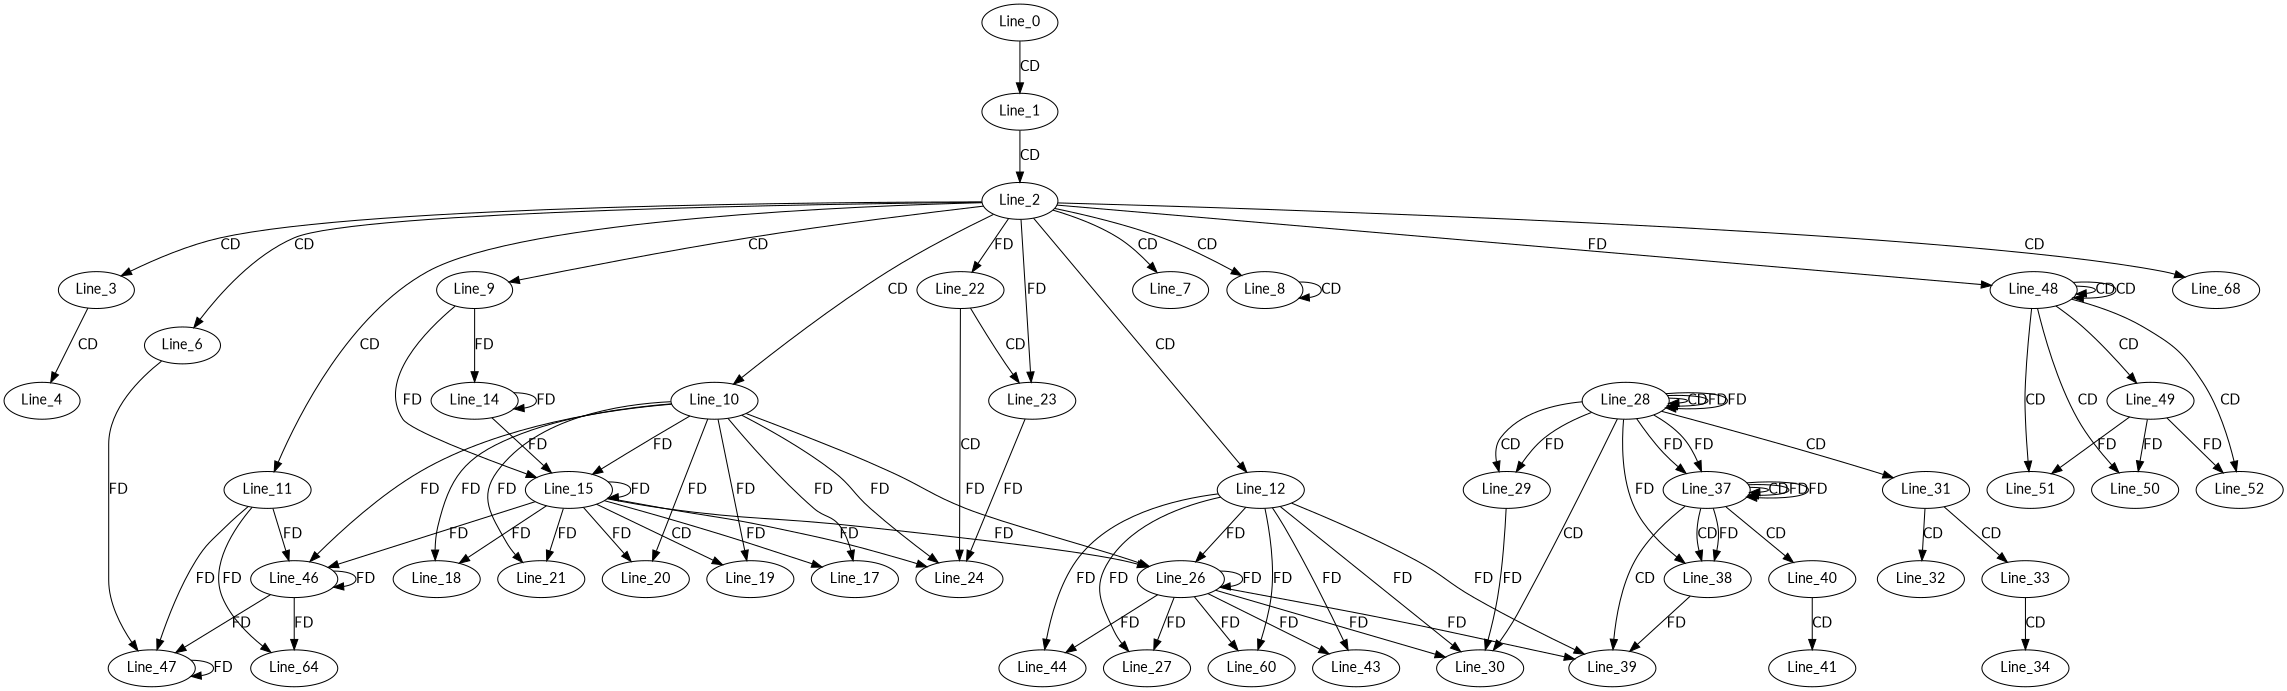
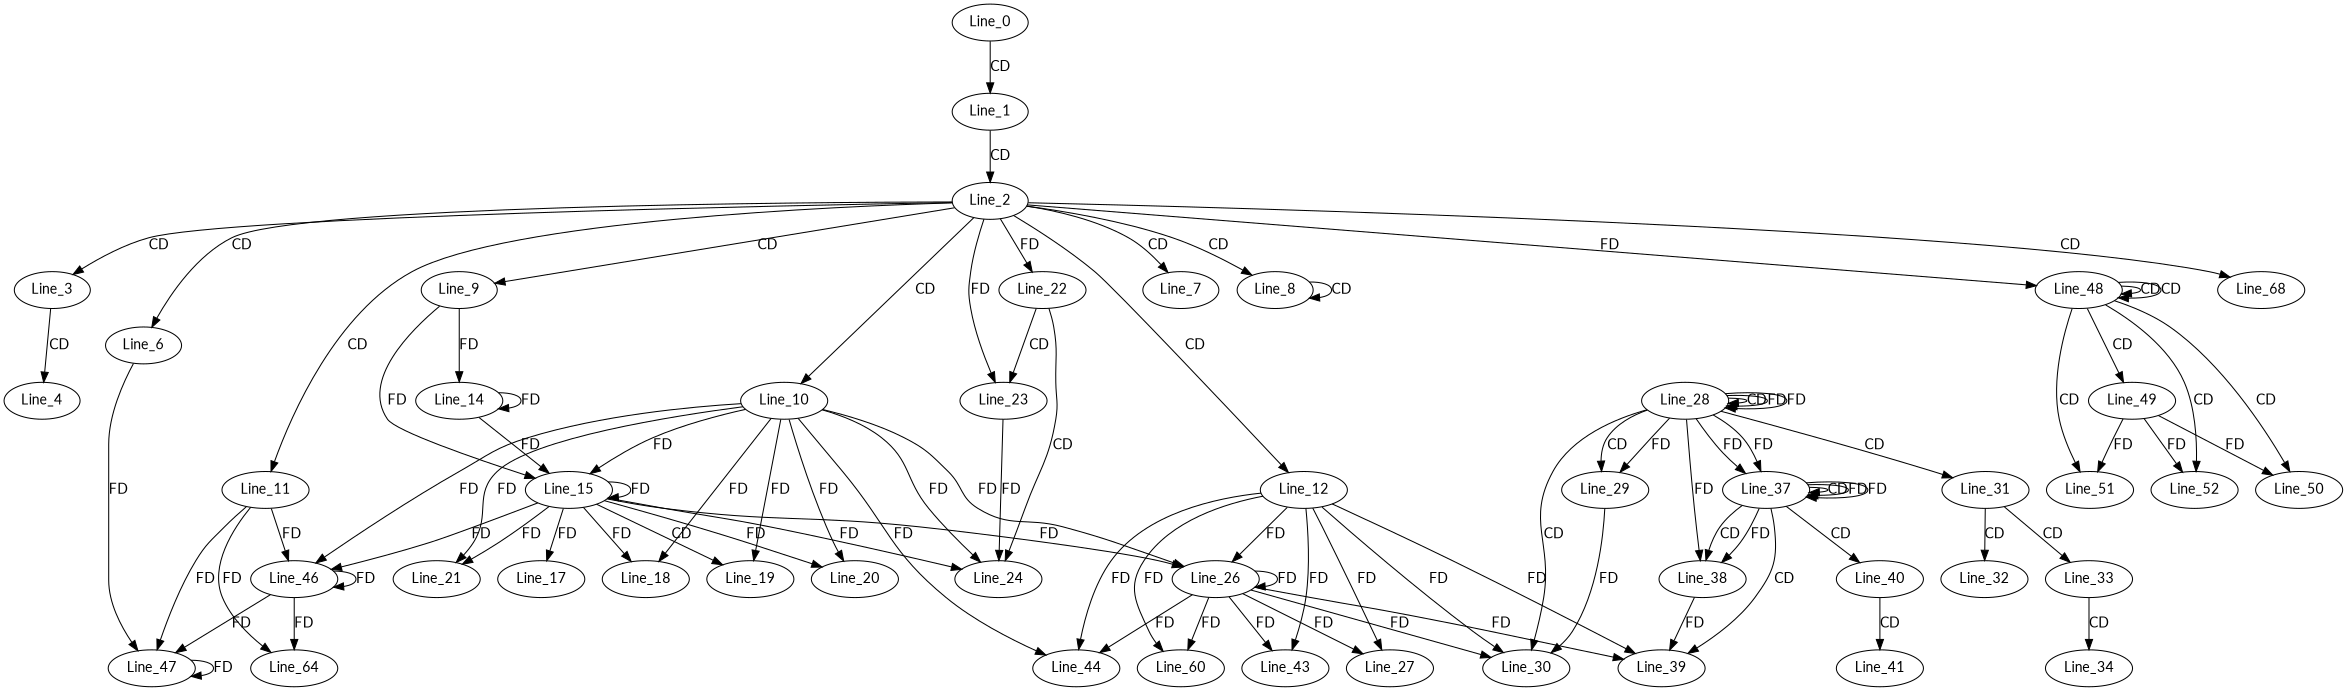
(790, 486) -> (896, 545)
